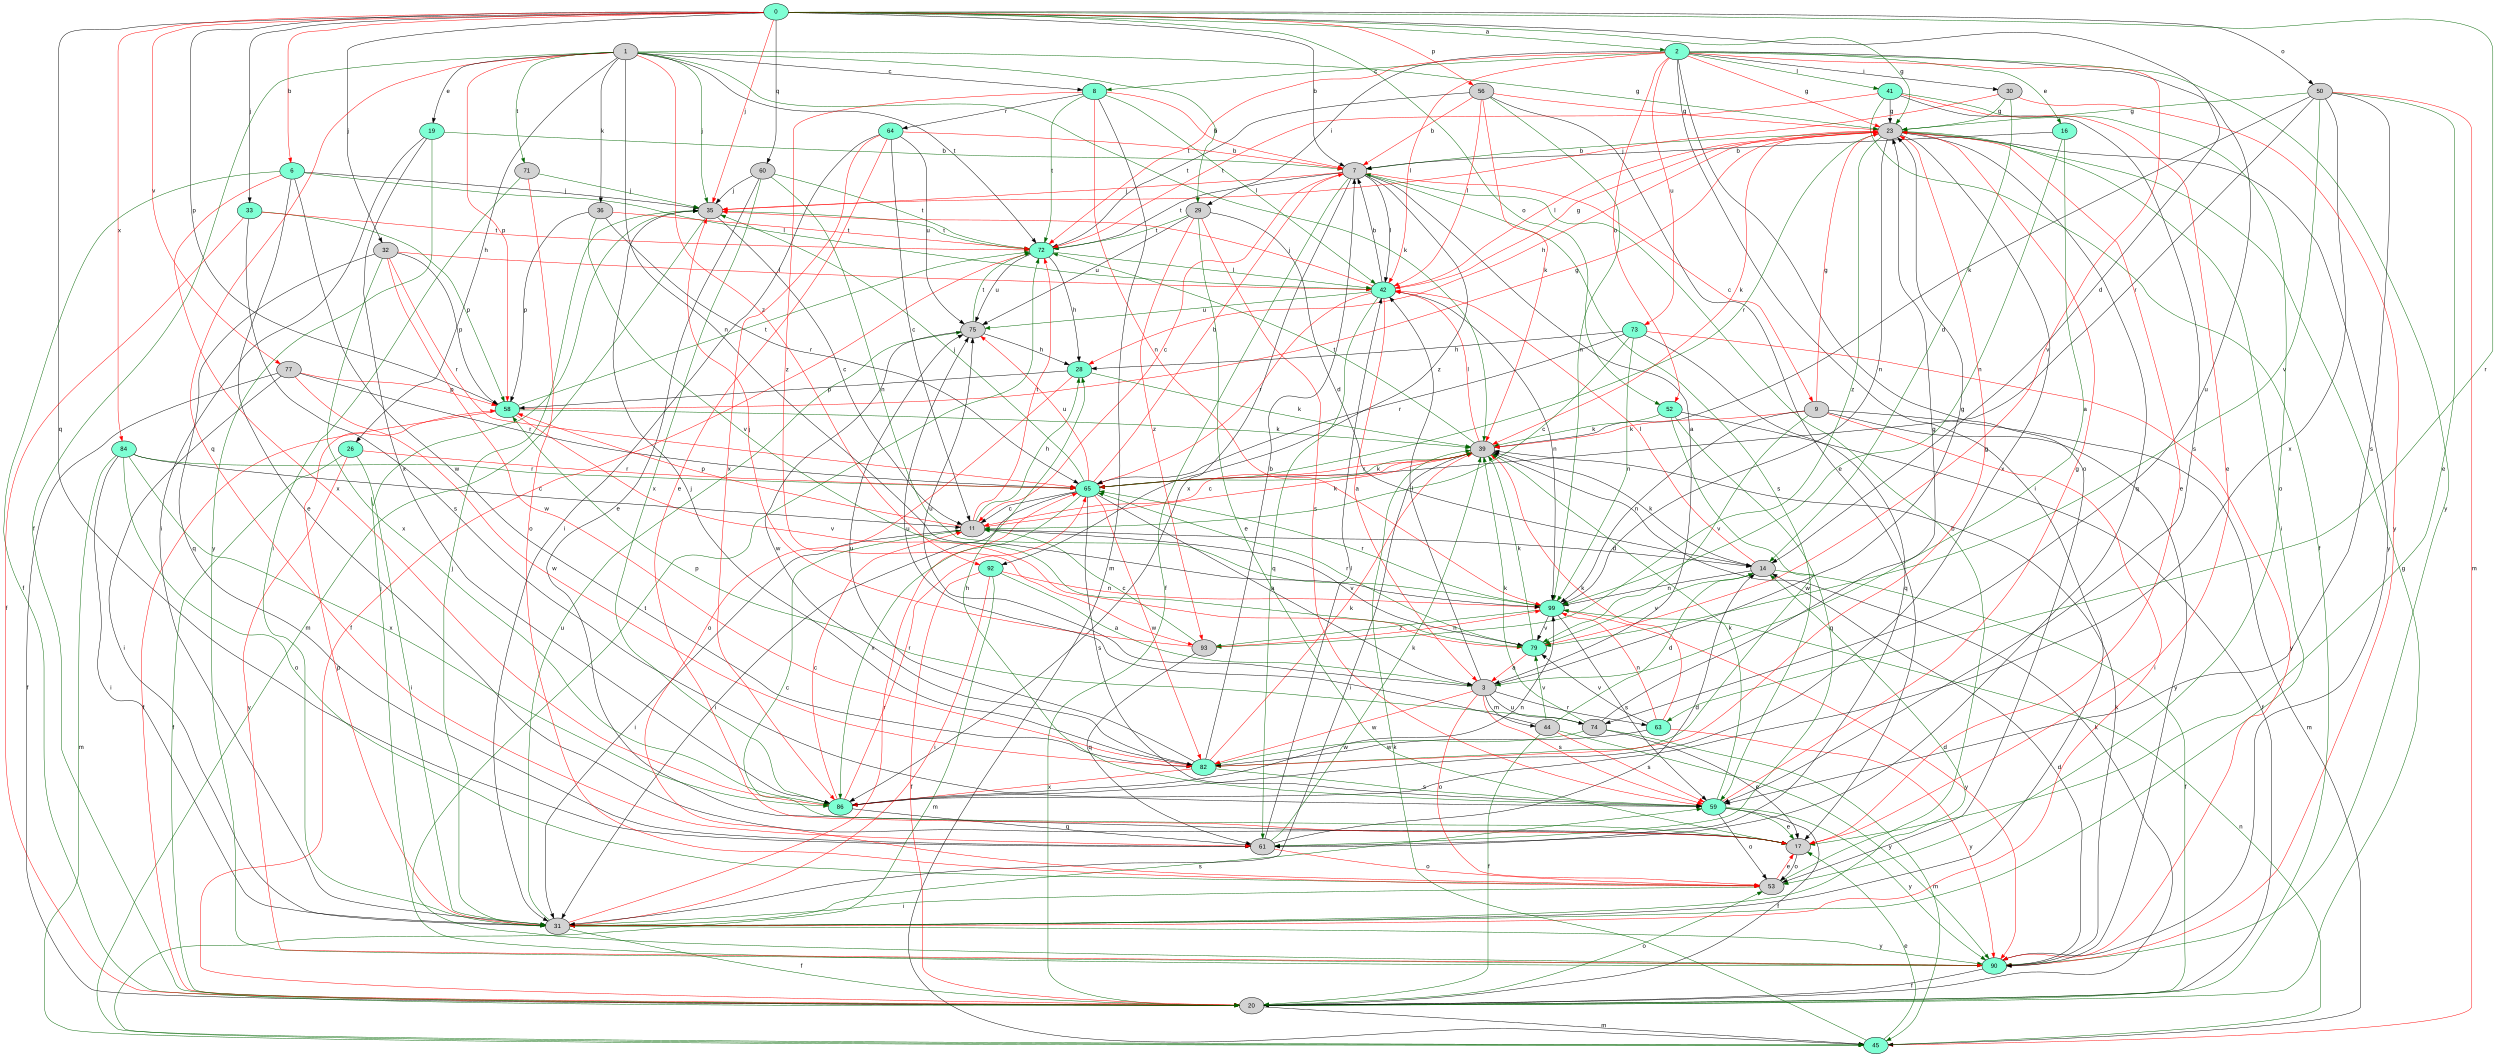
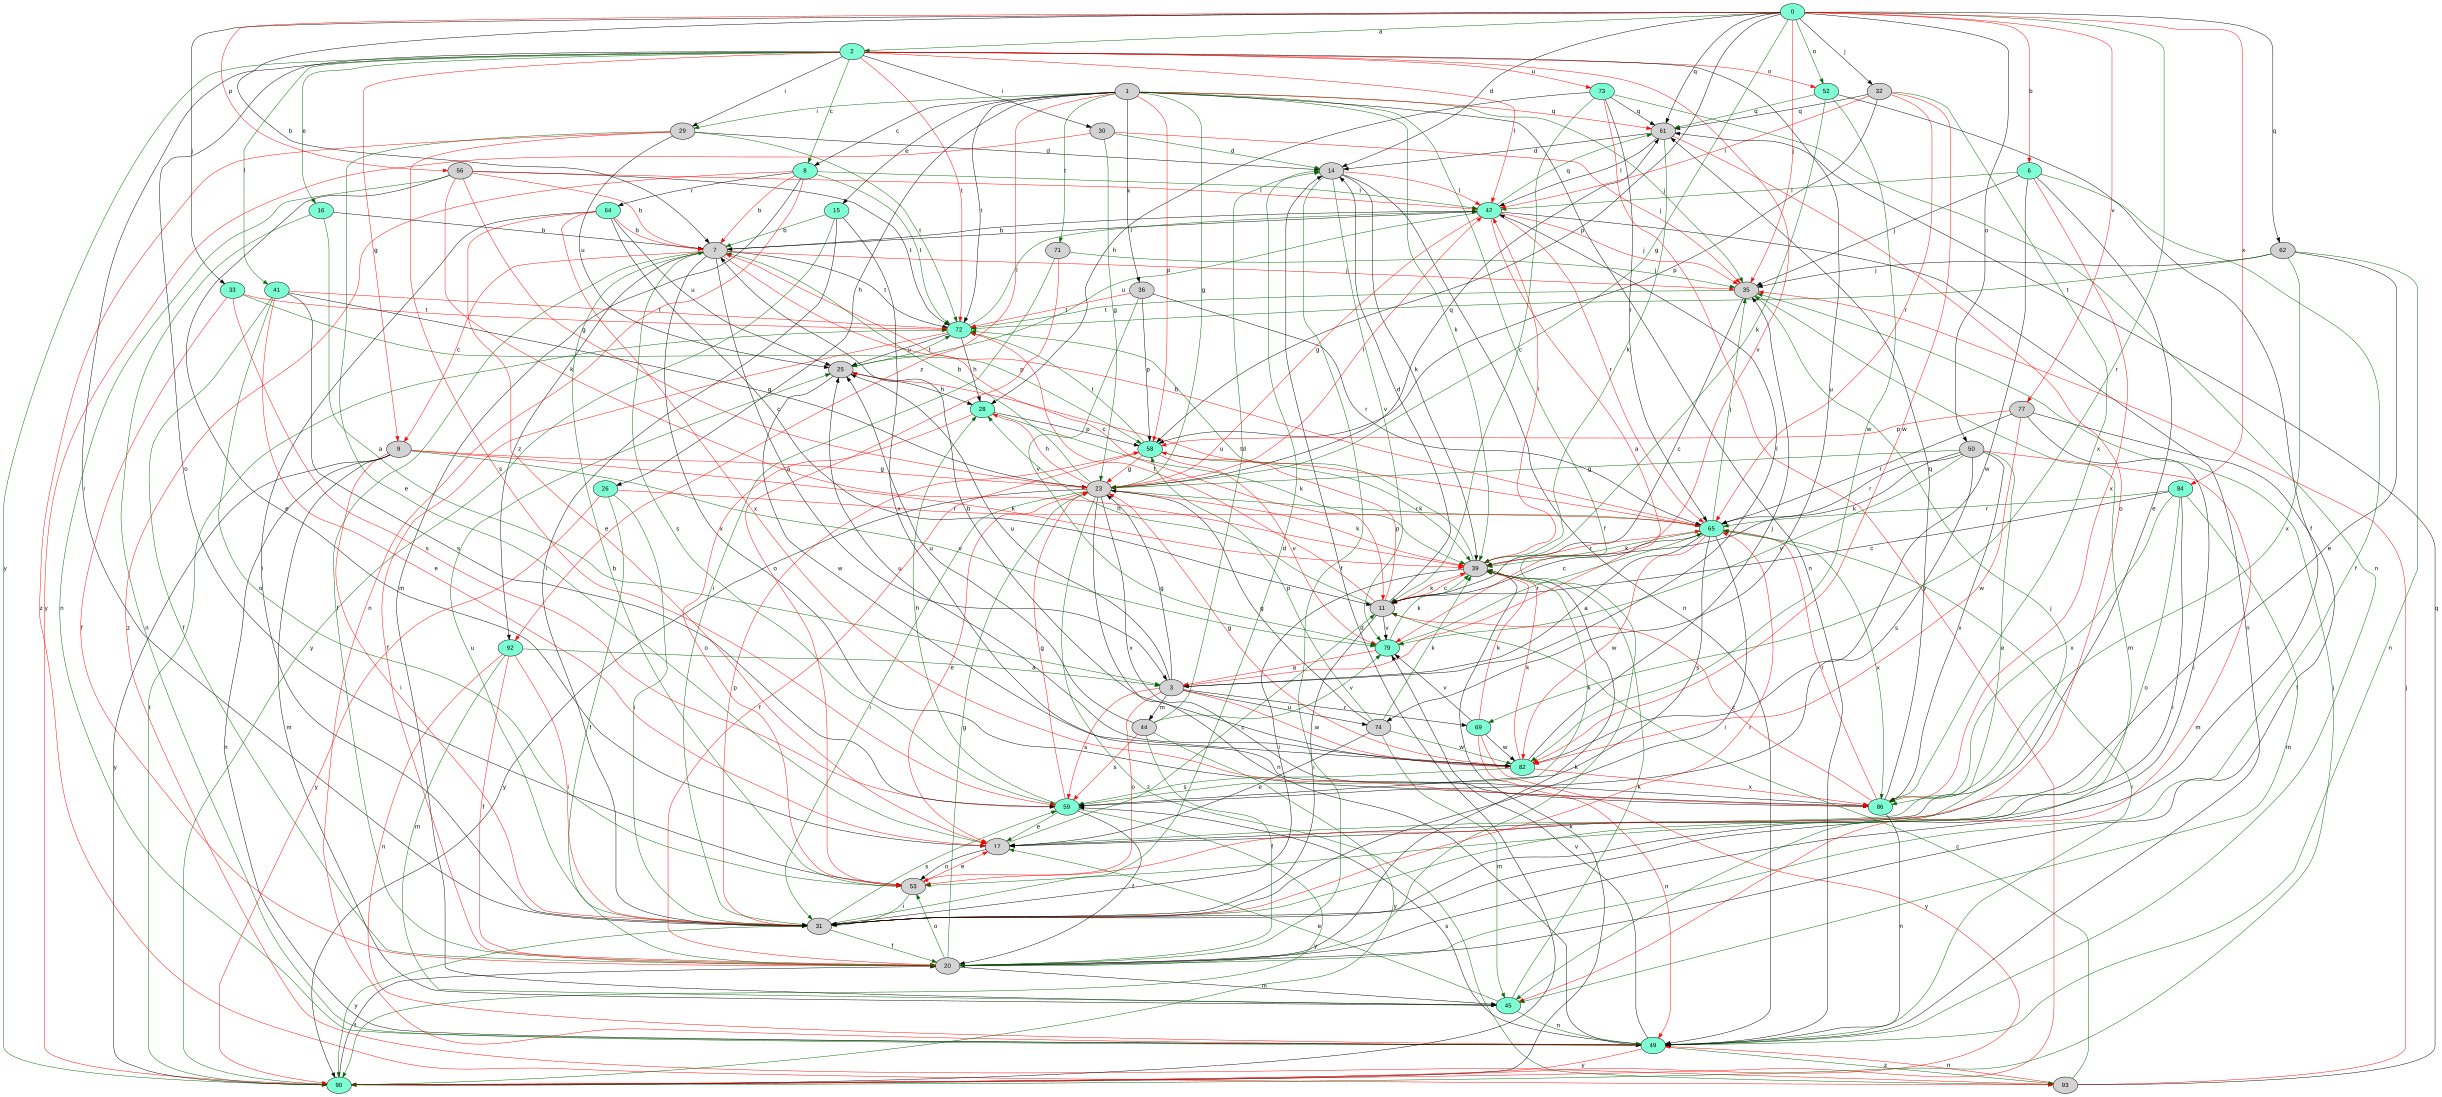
(1781, 91) -> (427, 75)
(432, 131) -> (837, 211)
(763, 171) -> (2283, 250)
(973, 330) -> (841, 370)
(1552, 608) -> (1653, 1045)
(1658, 727) -> (1479, 727)
(804, 744) -> (585, 630)
(1741, 845) -> none
